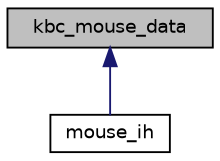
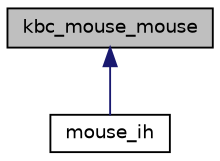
(110, 28) -> (110, 28)
